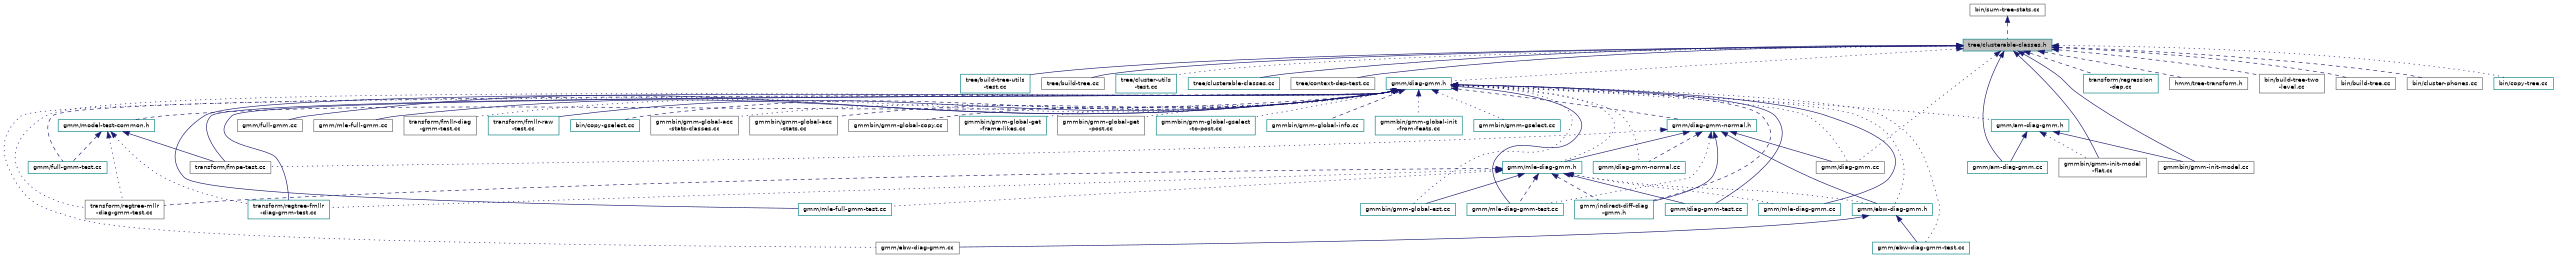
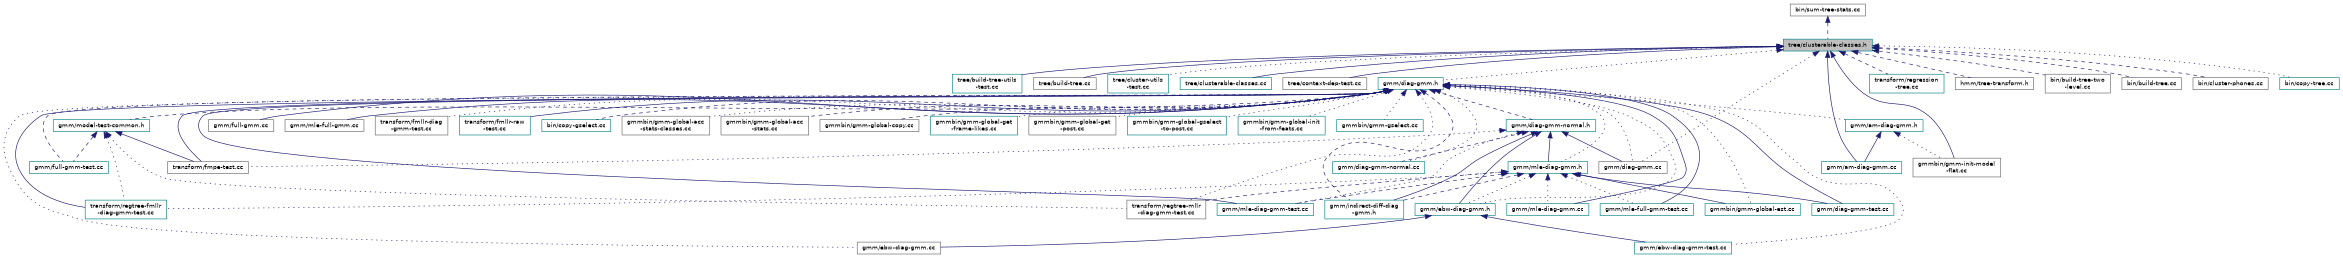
(2121, 84) -> (1907, 84)
(1315, 126) -> none
(2206, 168) -> none
